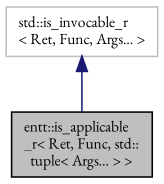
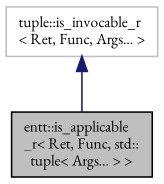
(82, 32) -> (82, 32)
